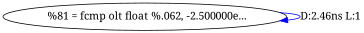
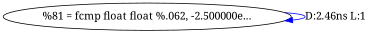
(145, 17) -> (147, 17)
